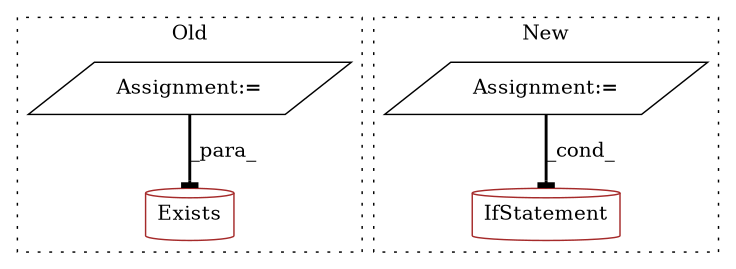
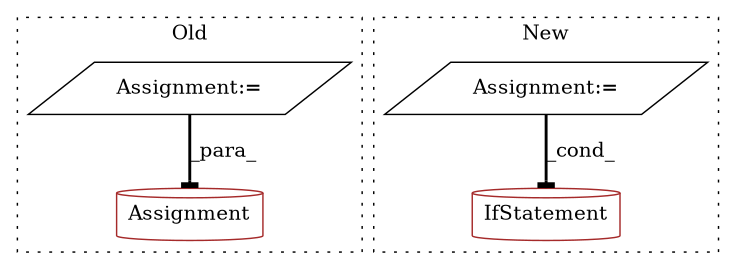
(190, 214) -> (190, 214)
